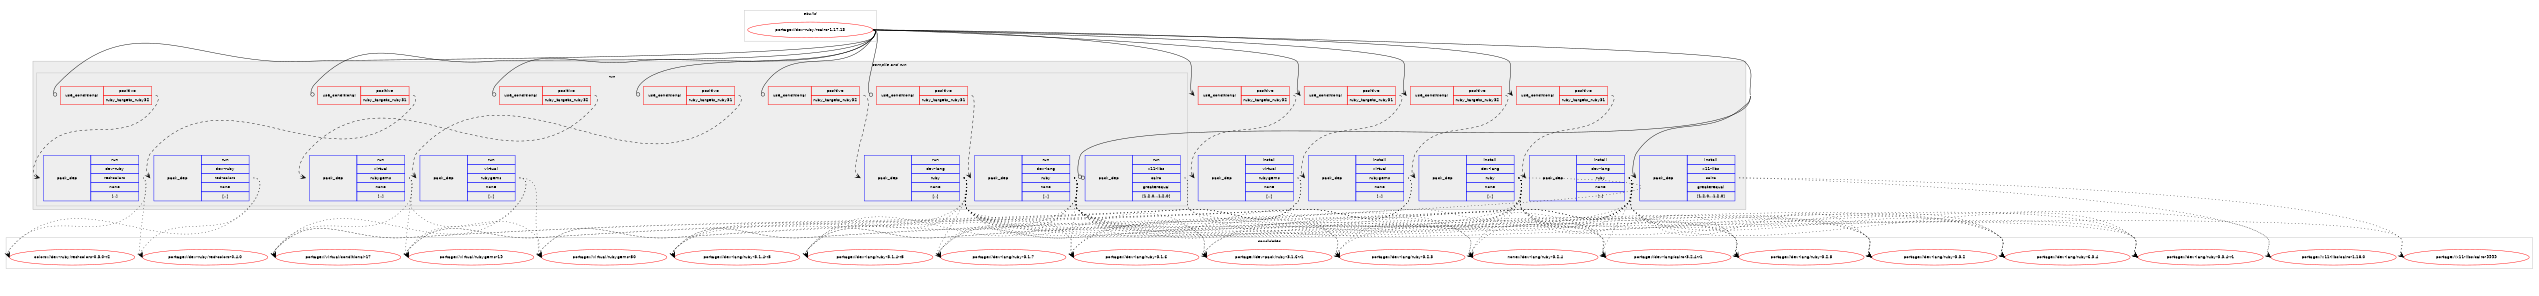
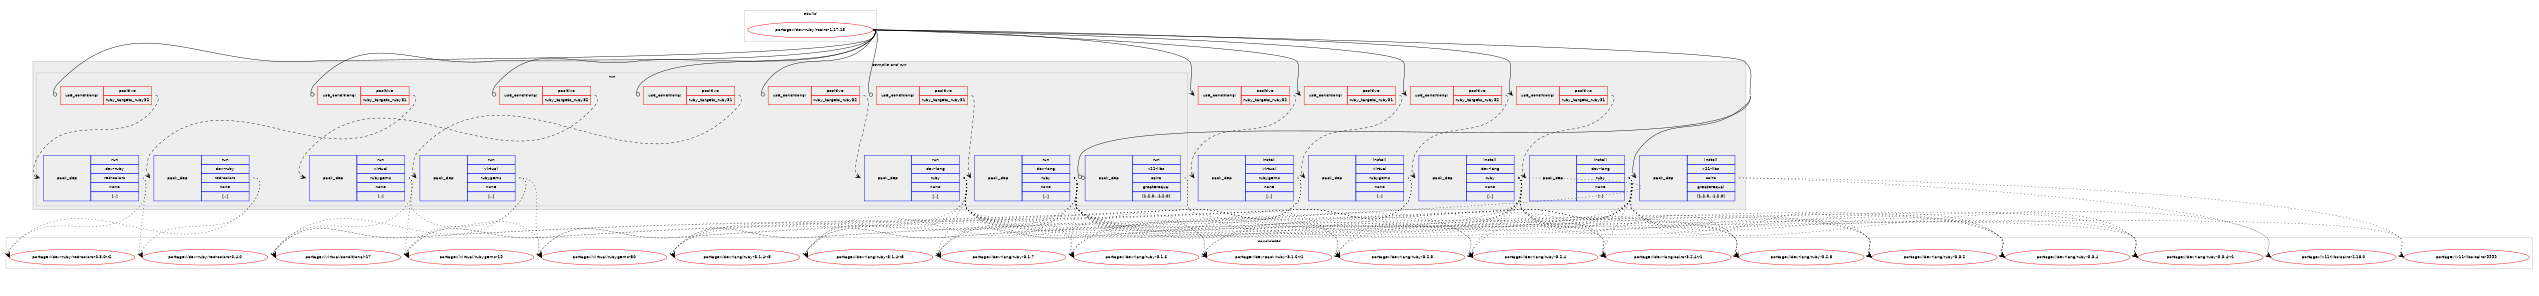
(72, 257) -> (72, 257)
(1535, 257) -> (1535, 257)
(2068, 257) -> (2068, 257)
